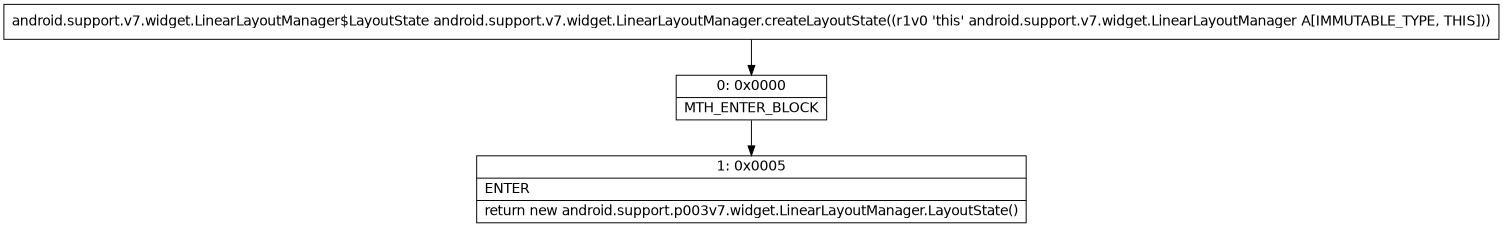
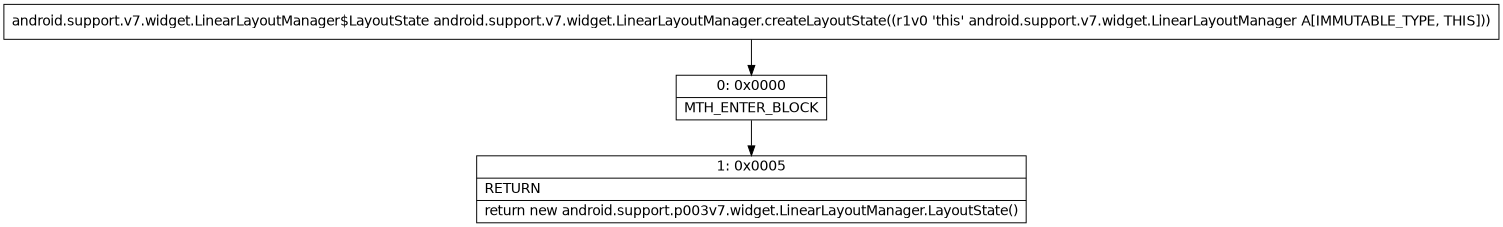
(507, 189) -> (513, 189)
